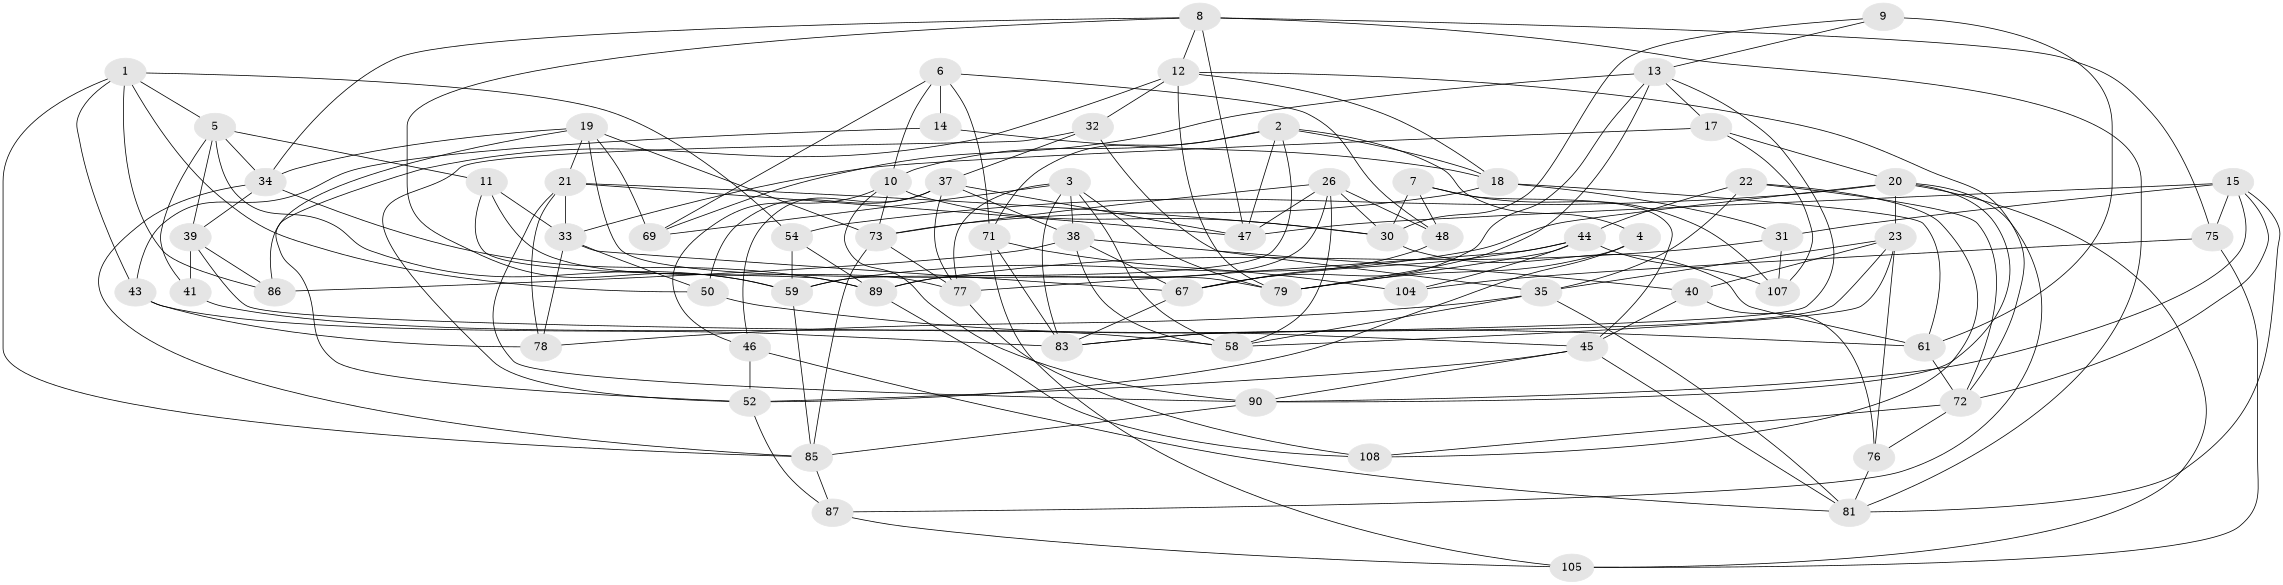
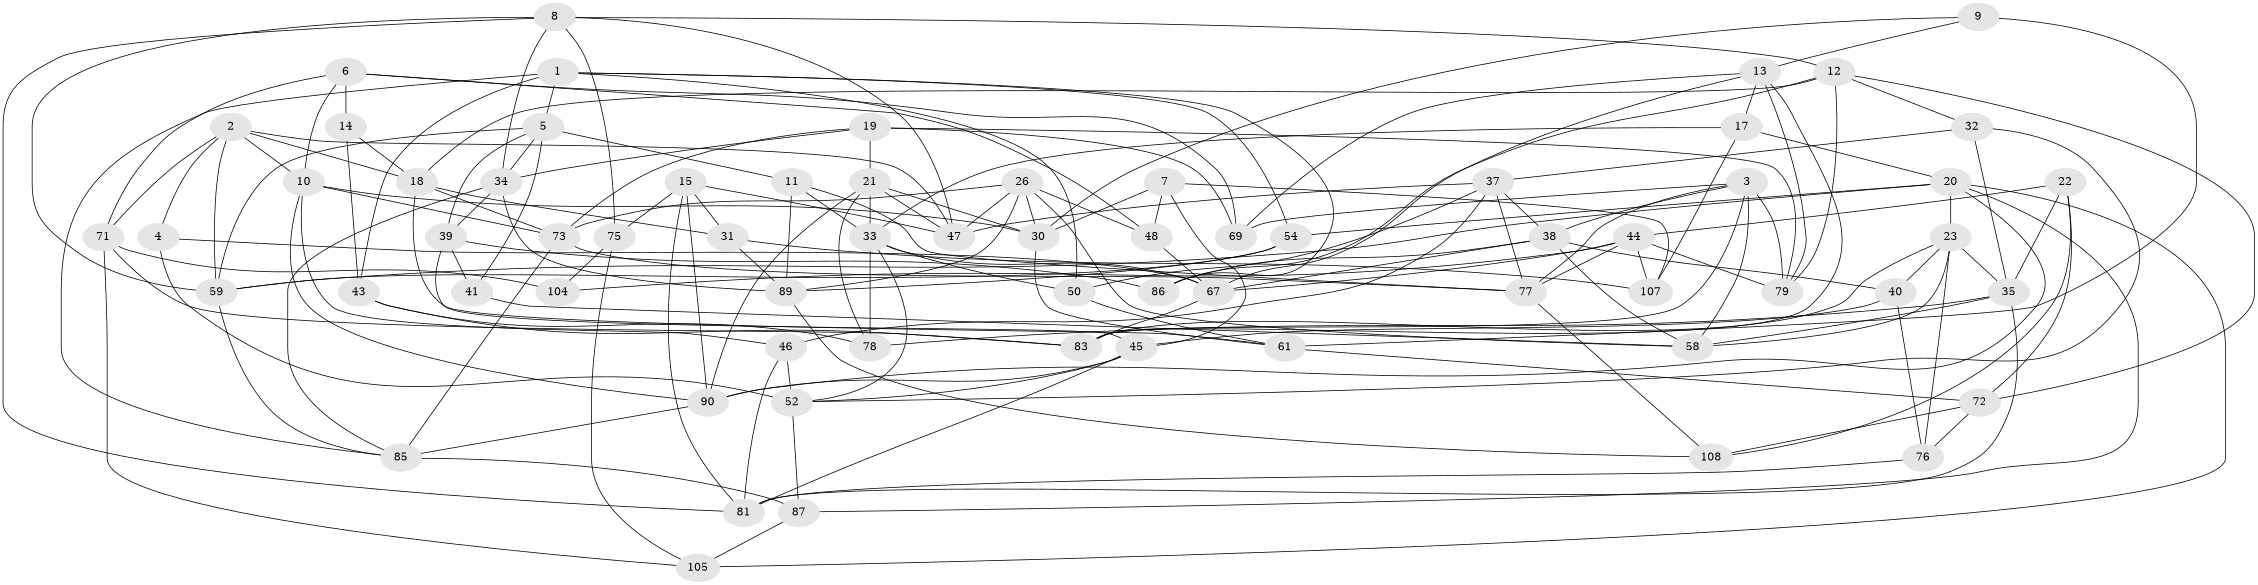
(1521, 269) -> (664, 252)
(2165, 333) -> none
(327, 354) -> (903, 351)
